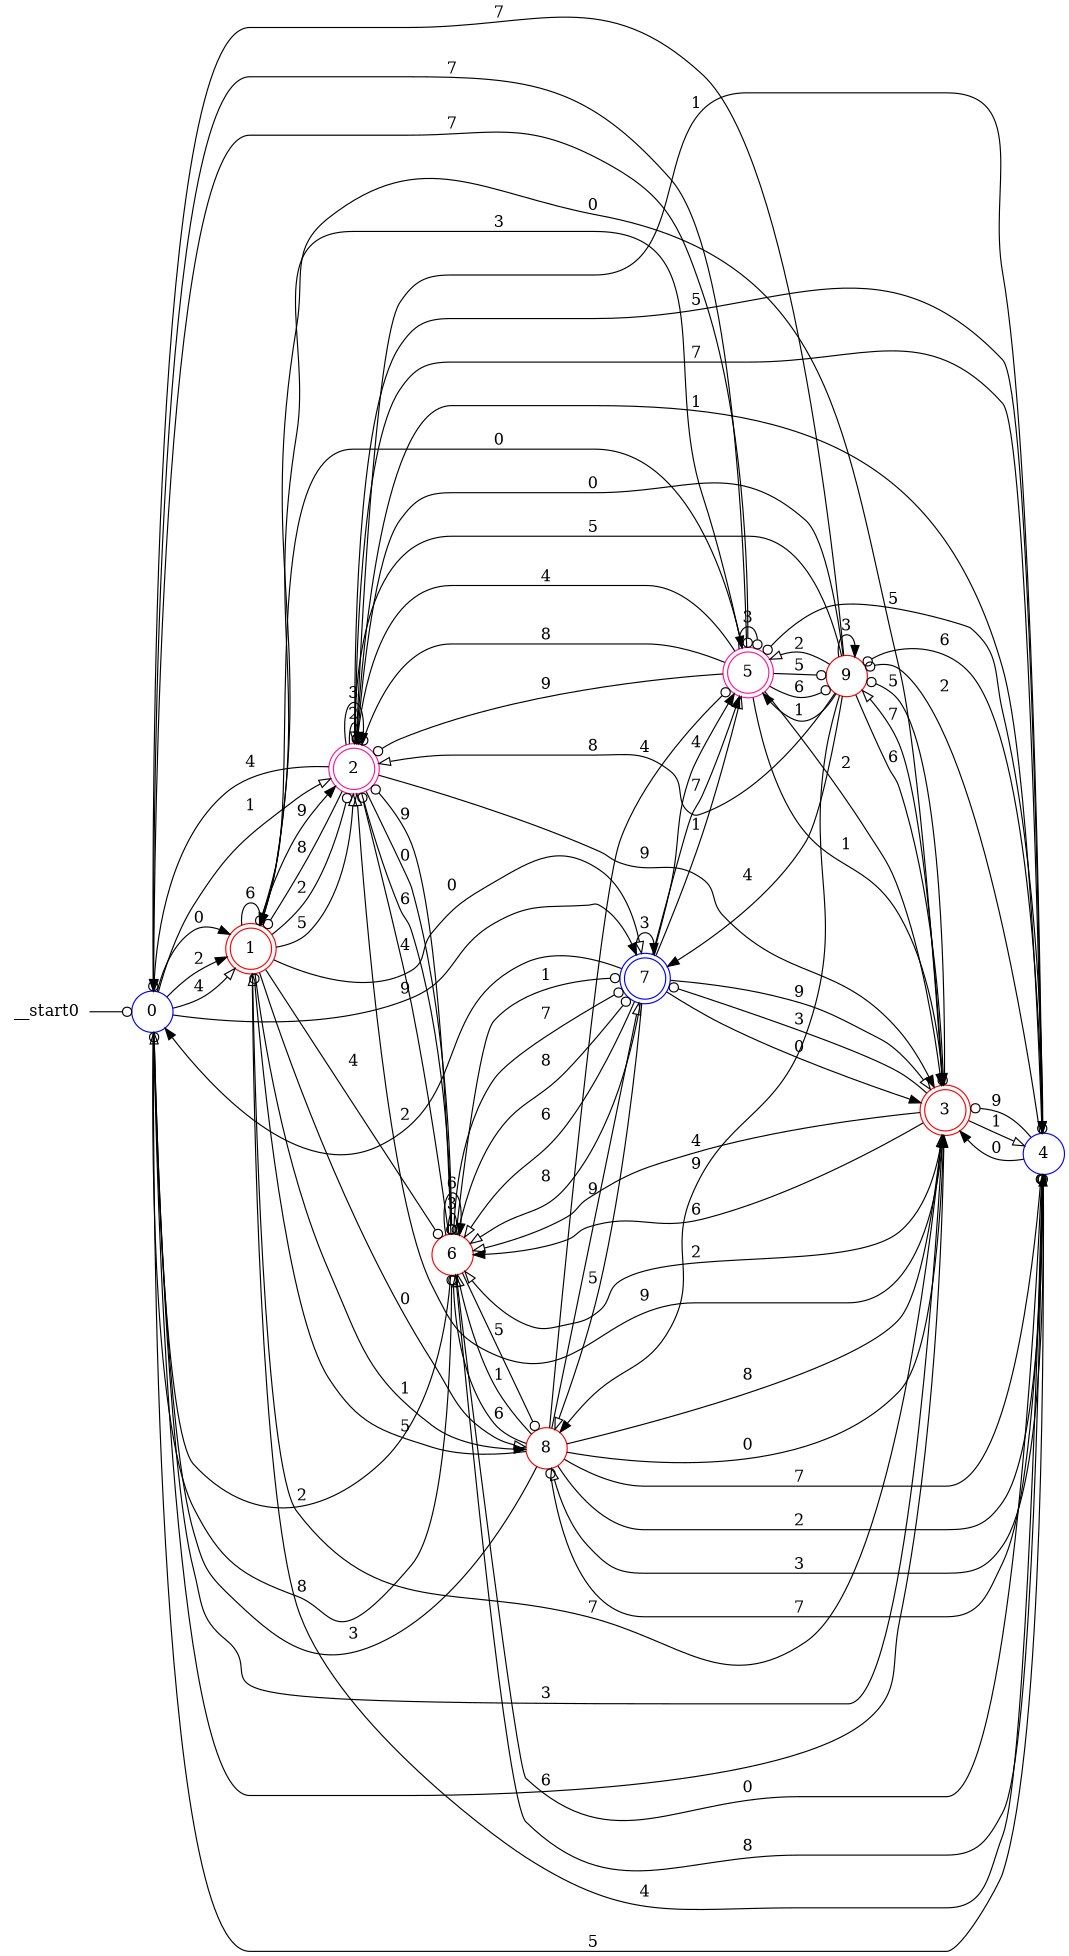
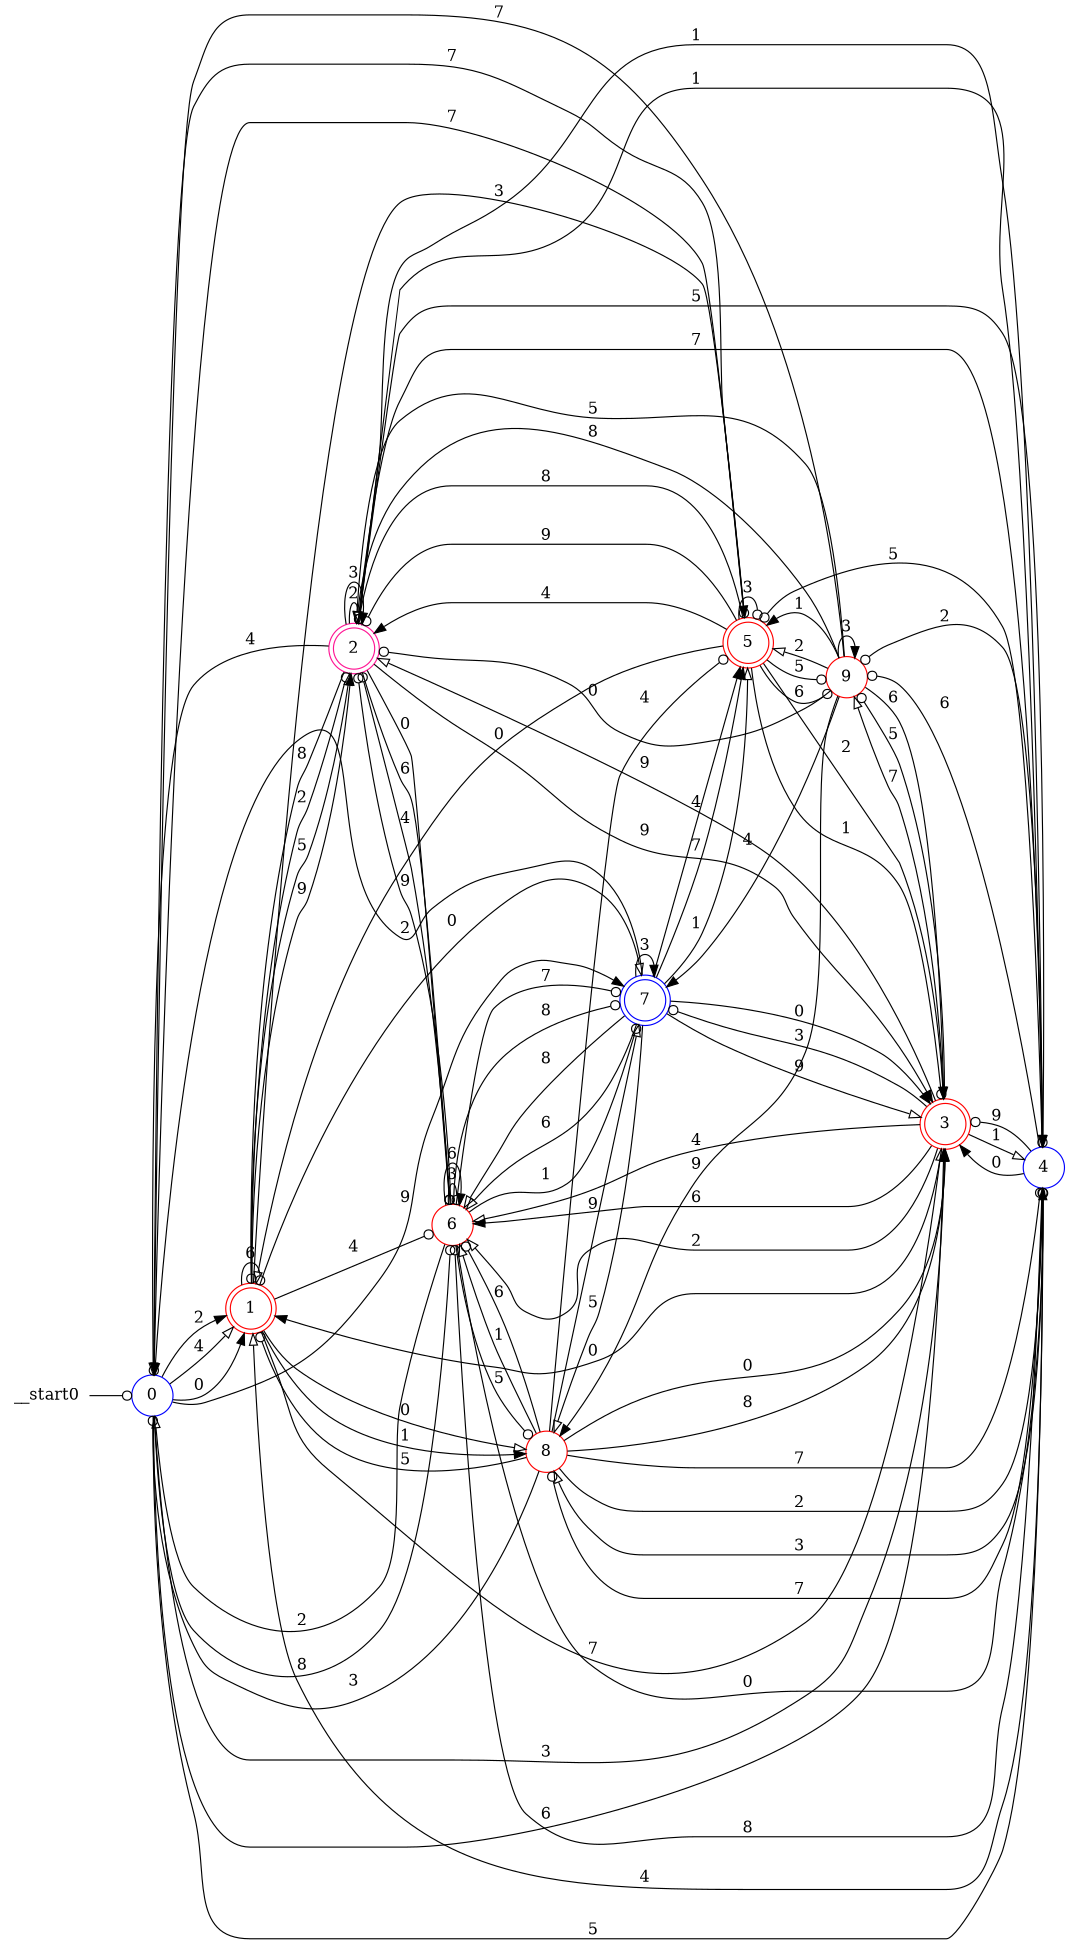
(748, 673) -> (748, 643)
(217, 871) -> none
(817, 1855) -> (788, 1837)
